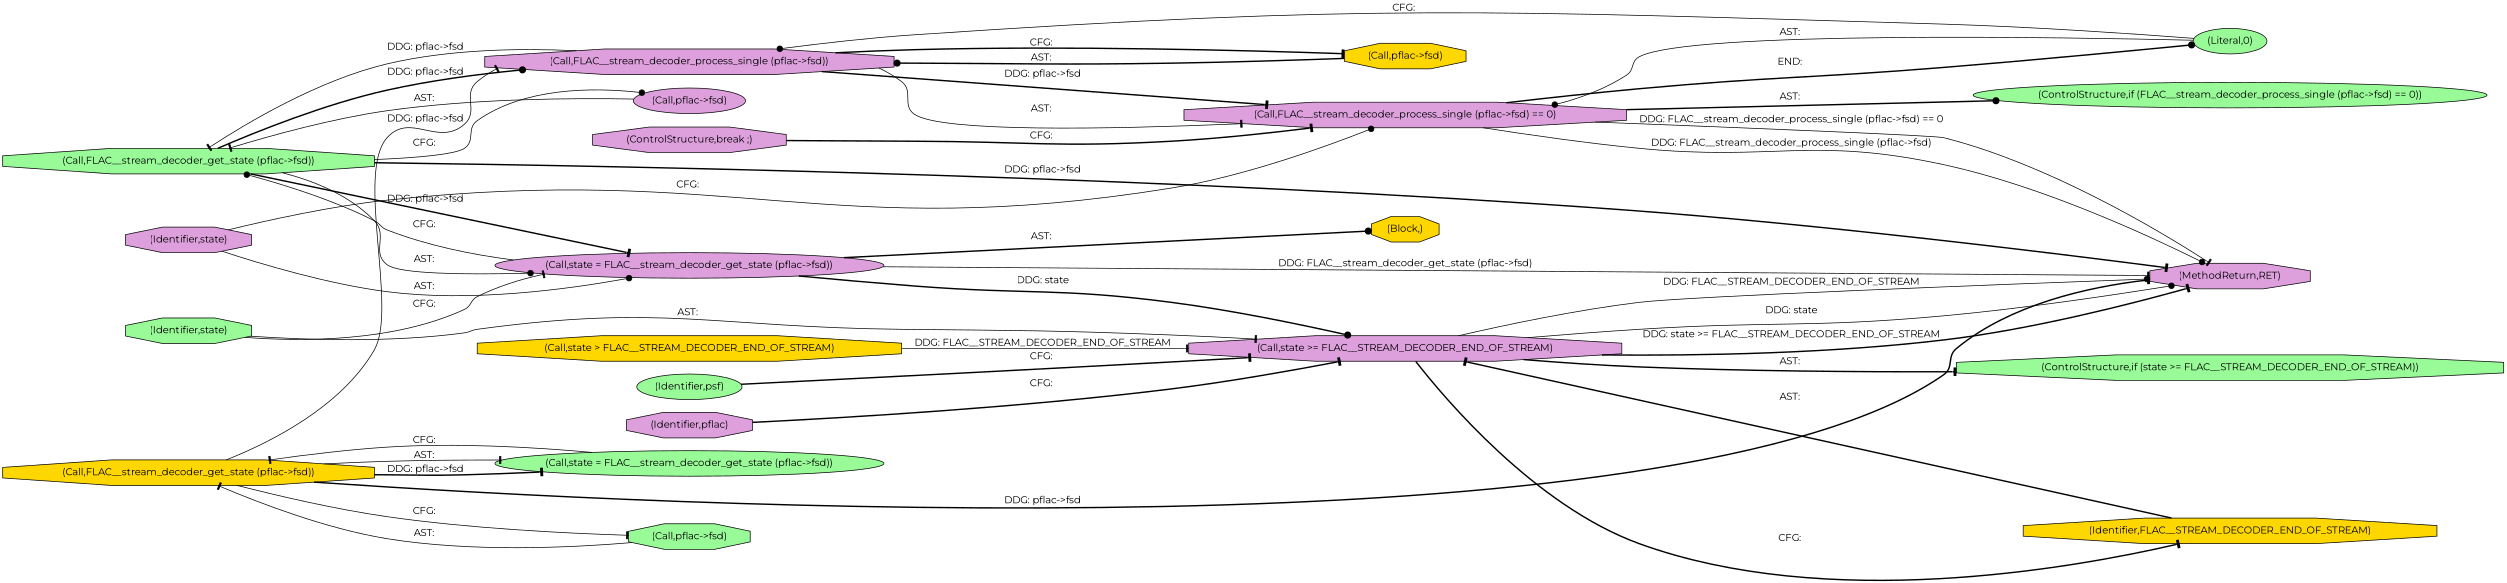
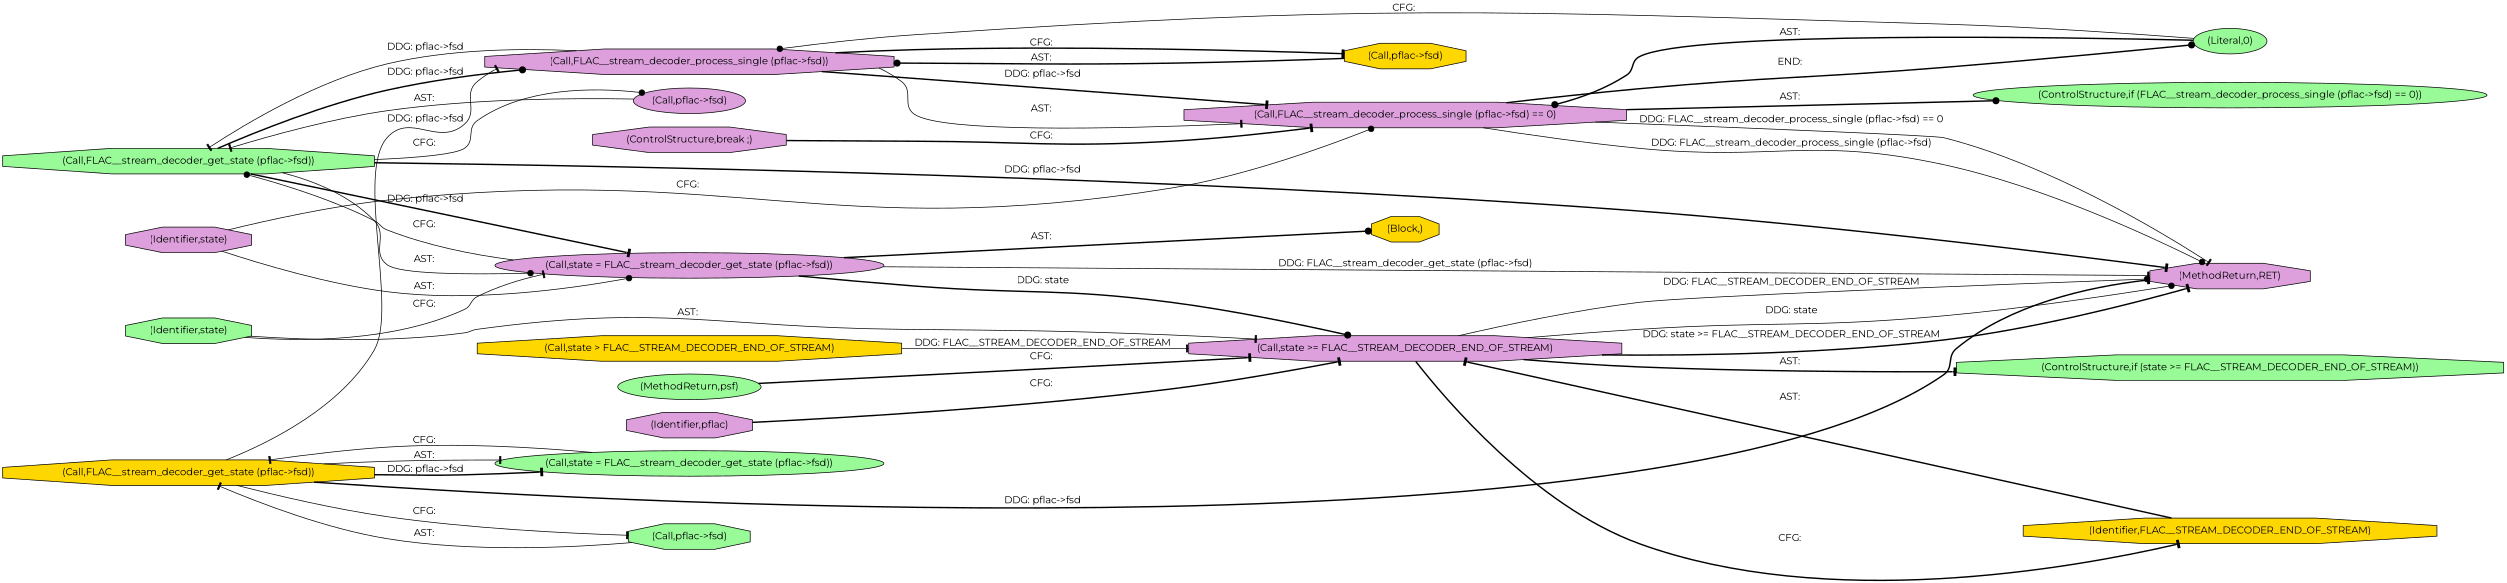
(1867, 38) -> (1867, 38)
(689, 387) -> (689, 387)
